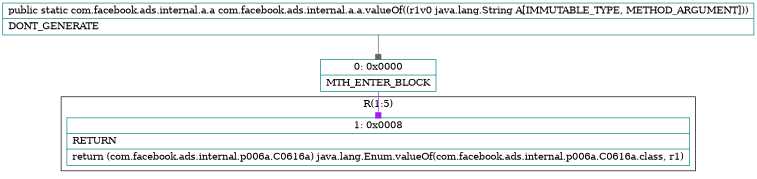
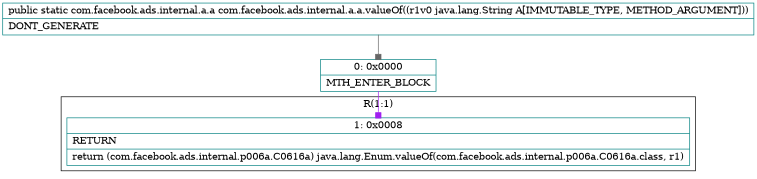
(378, 105) -> (378, 105)
